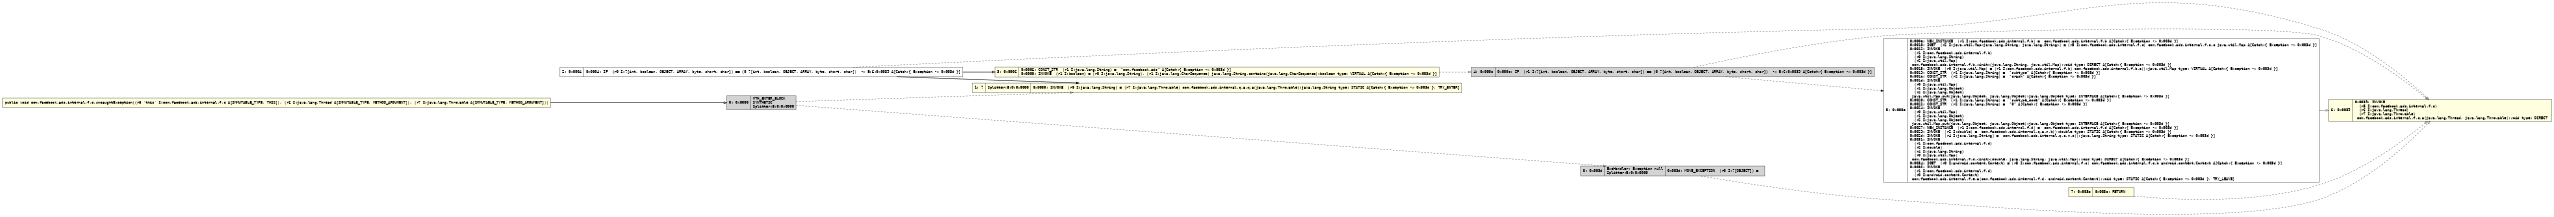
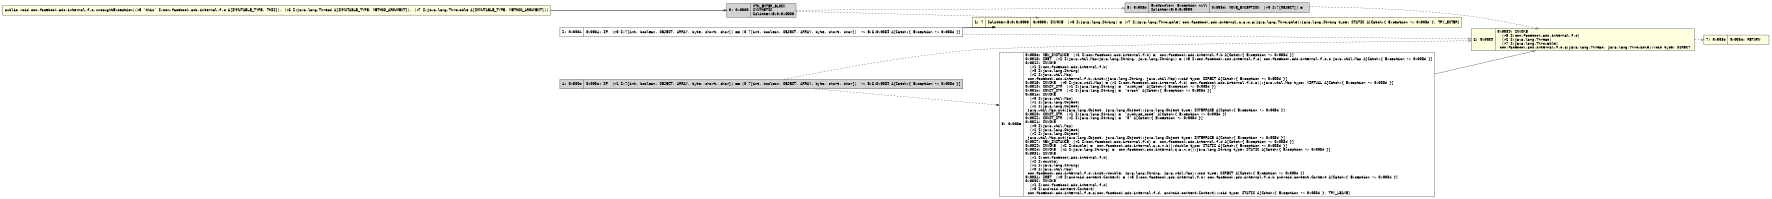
(1217, 72) -> none
(2289, 192) -> (1698, 40)
